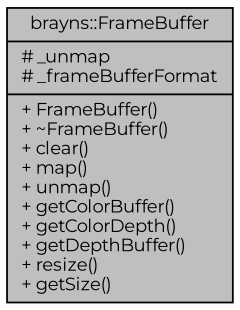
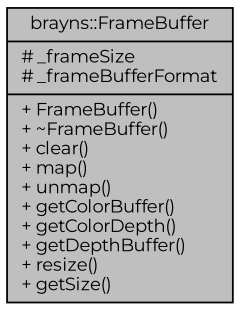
(66, 57) -> (78, 57)
